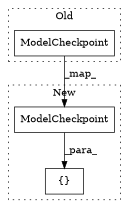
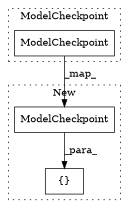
(64, 17) -> (64, 17)
